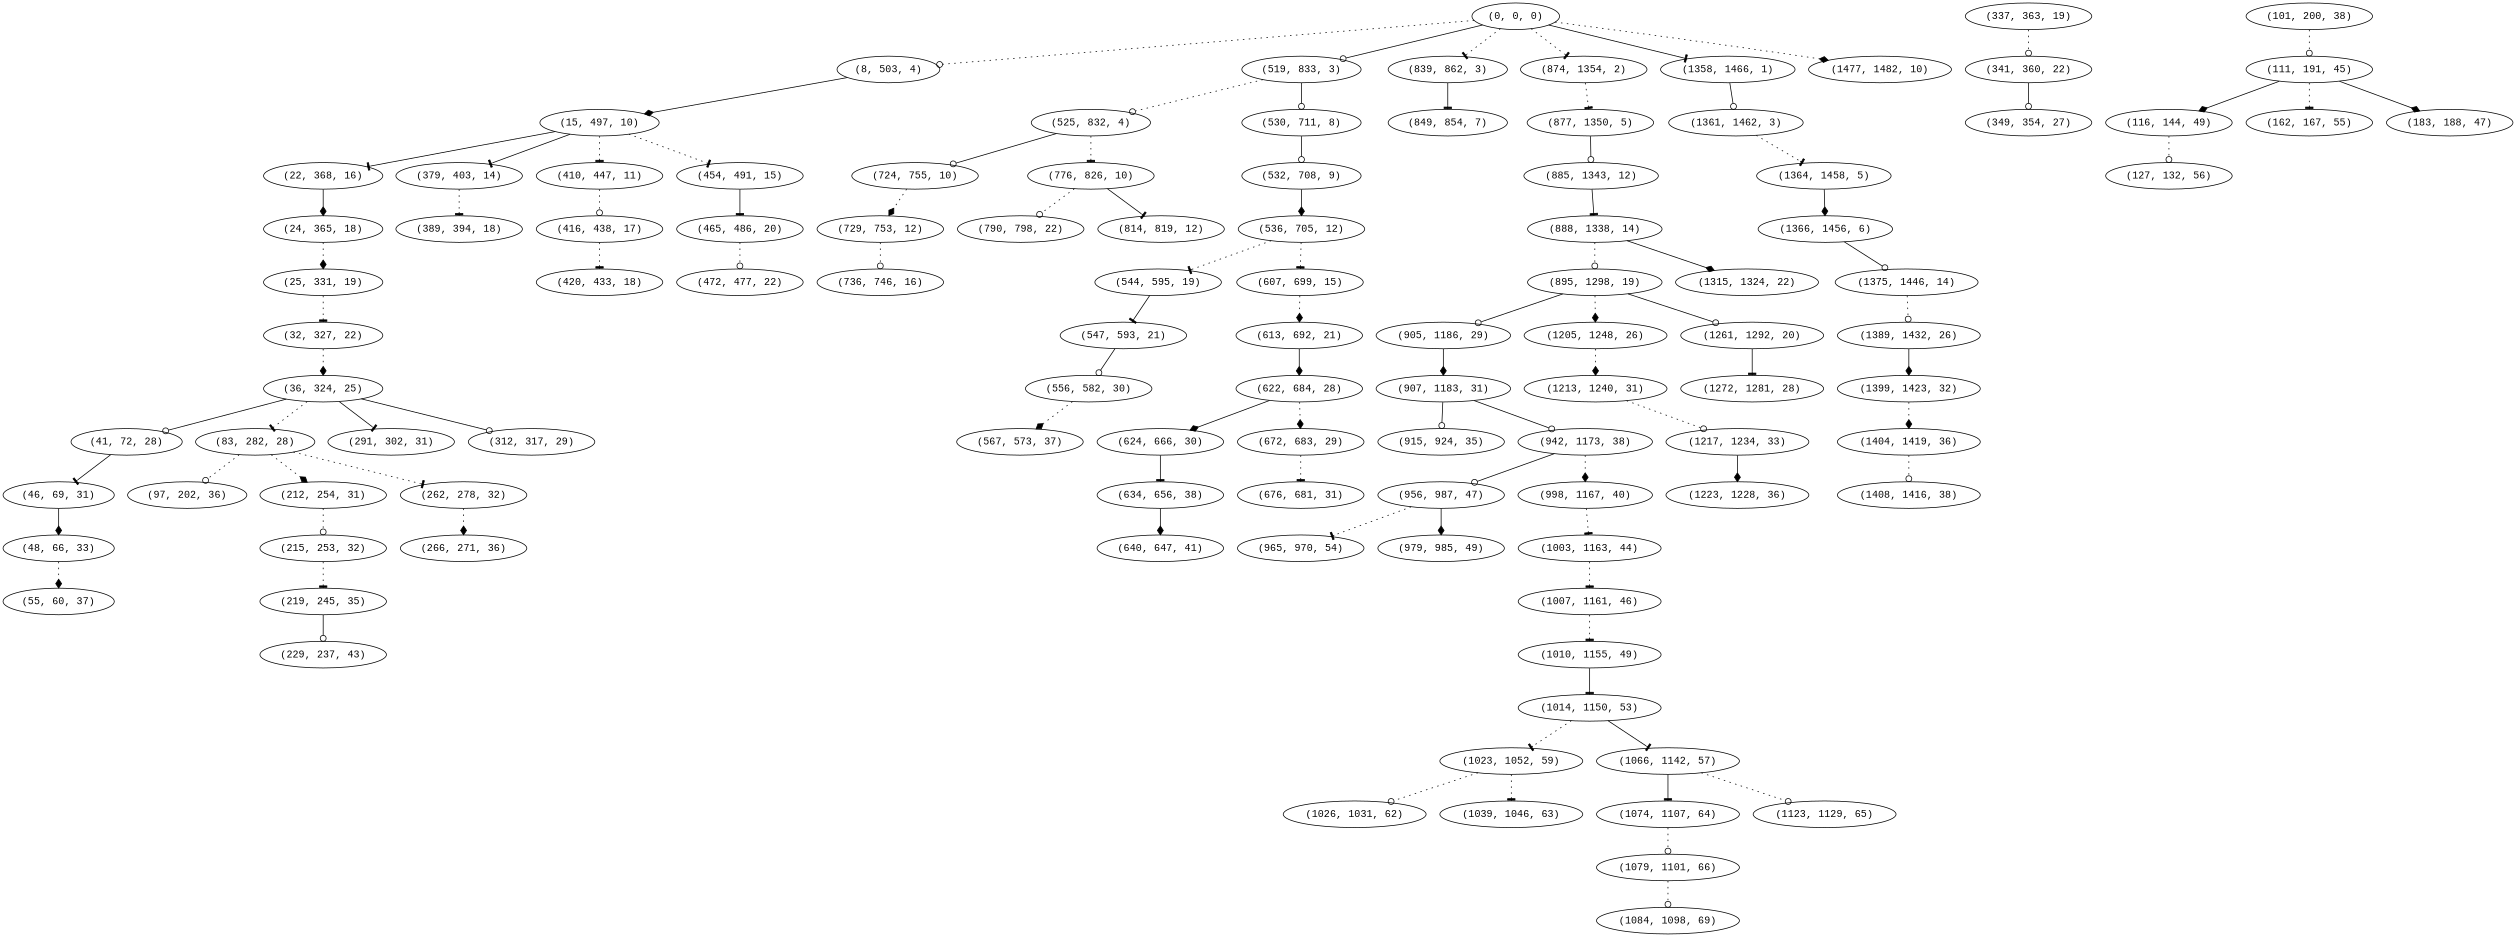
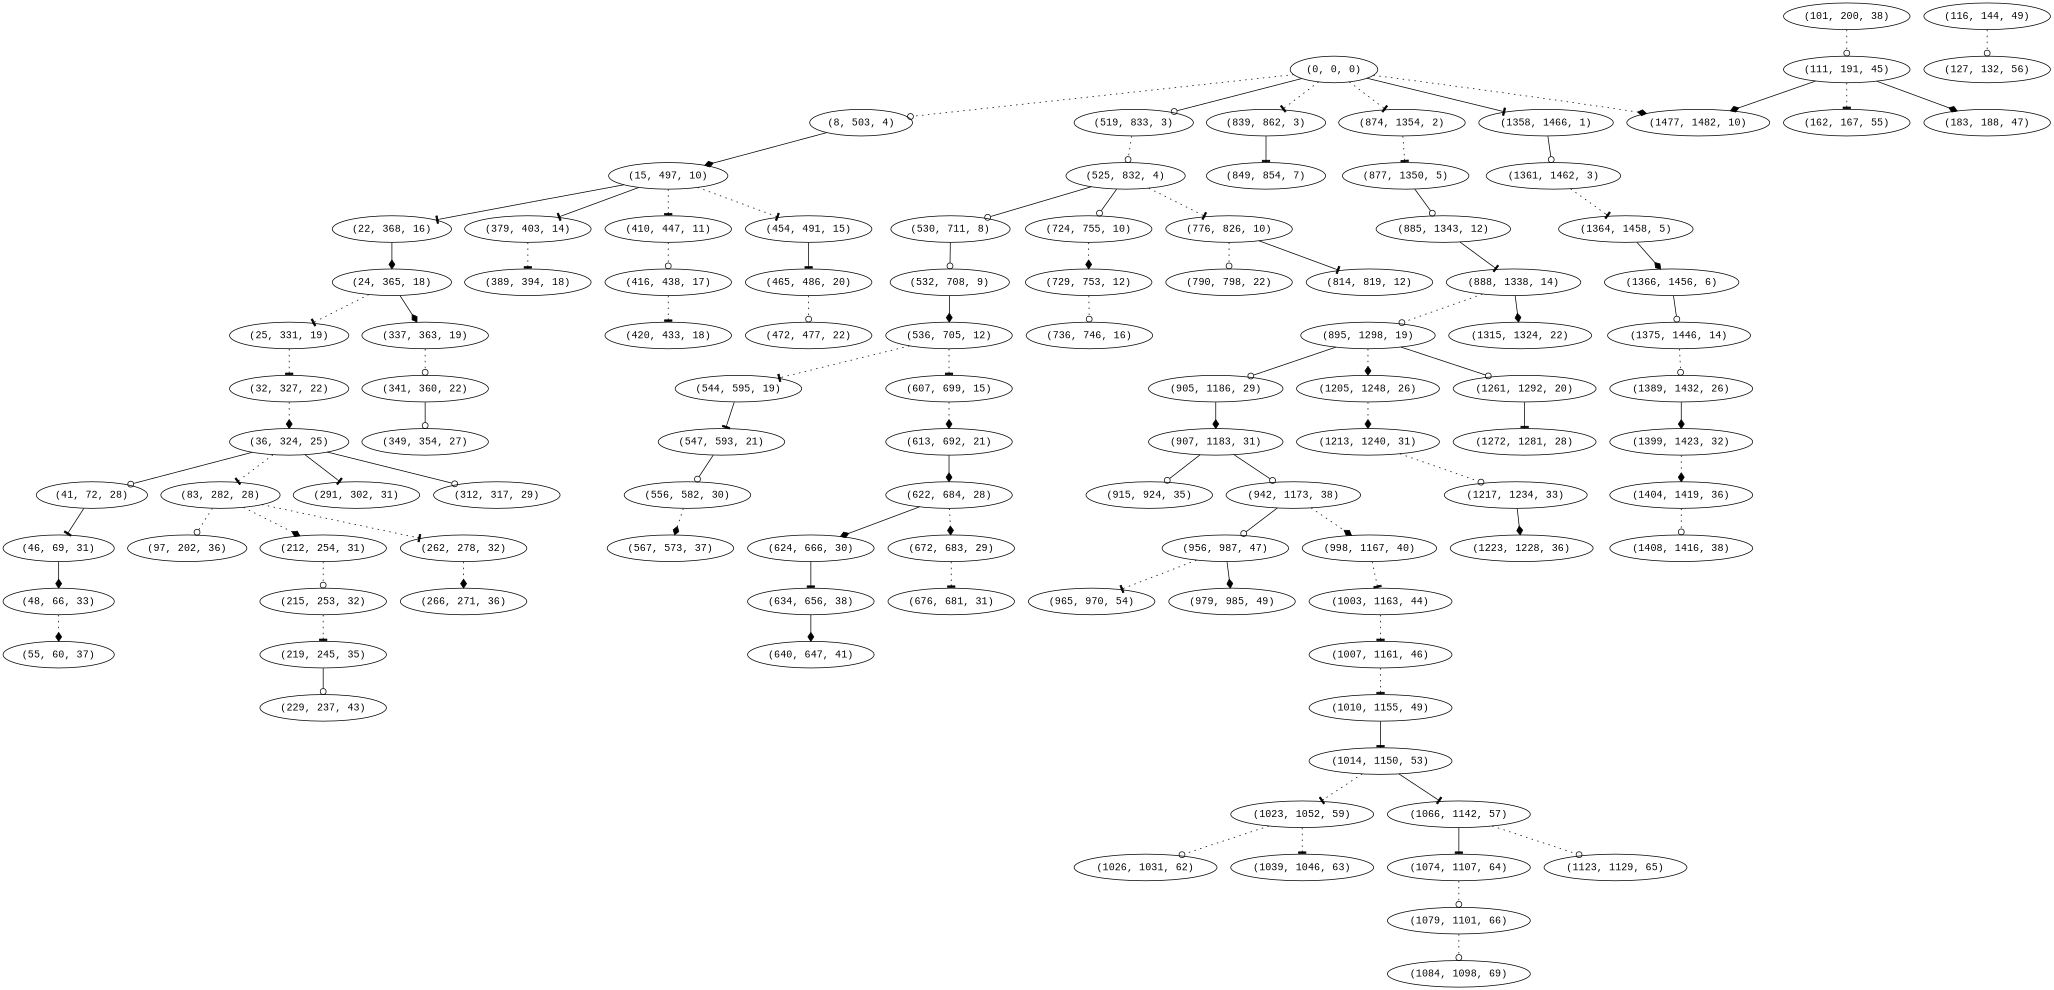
(1301, 93) -> (1041, 202)
(2243, 95) -> (1777, 94)
(323, 251) -> (342, 308)
none -> (406, 305)
